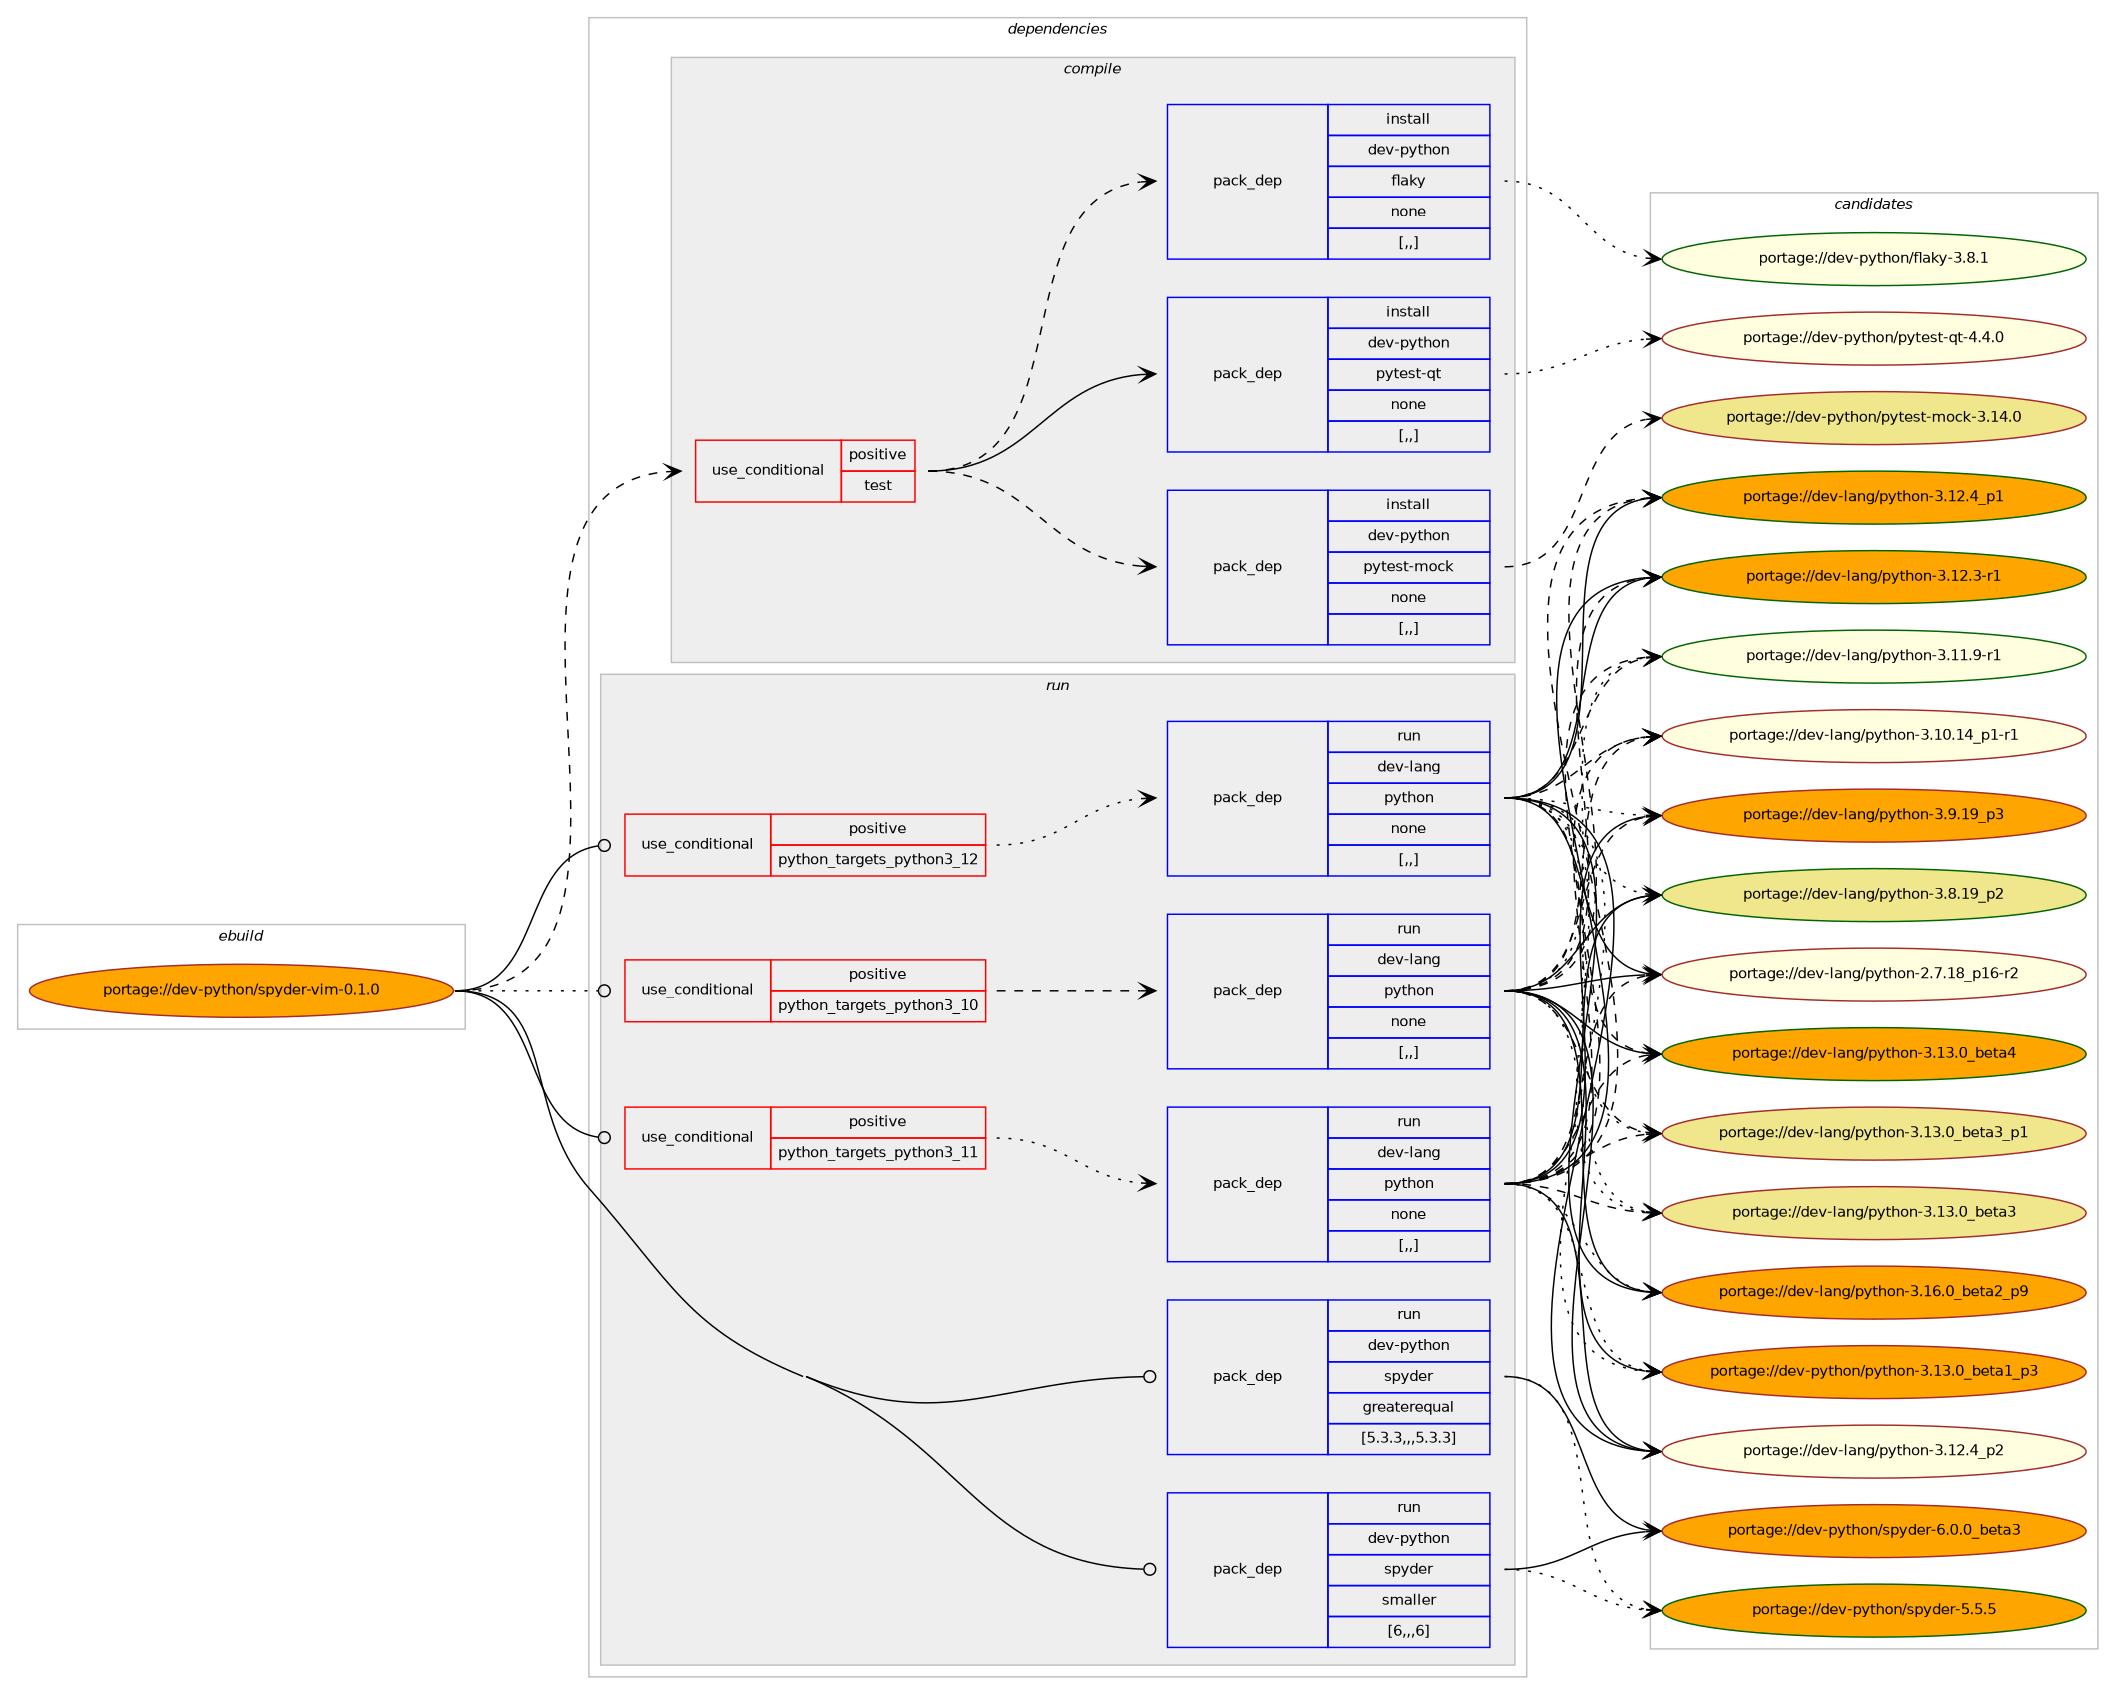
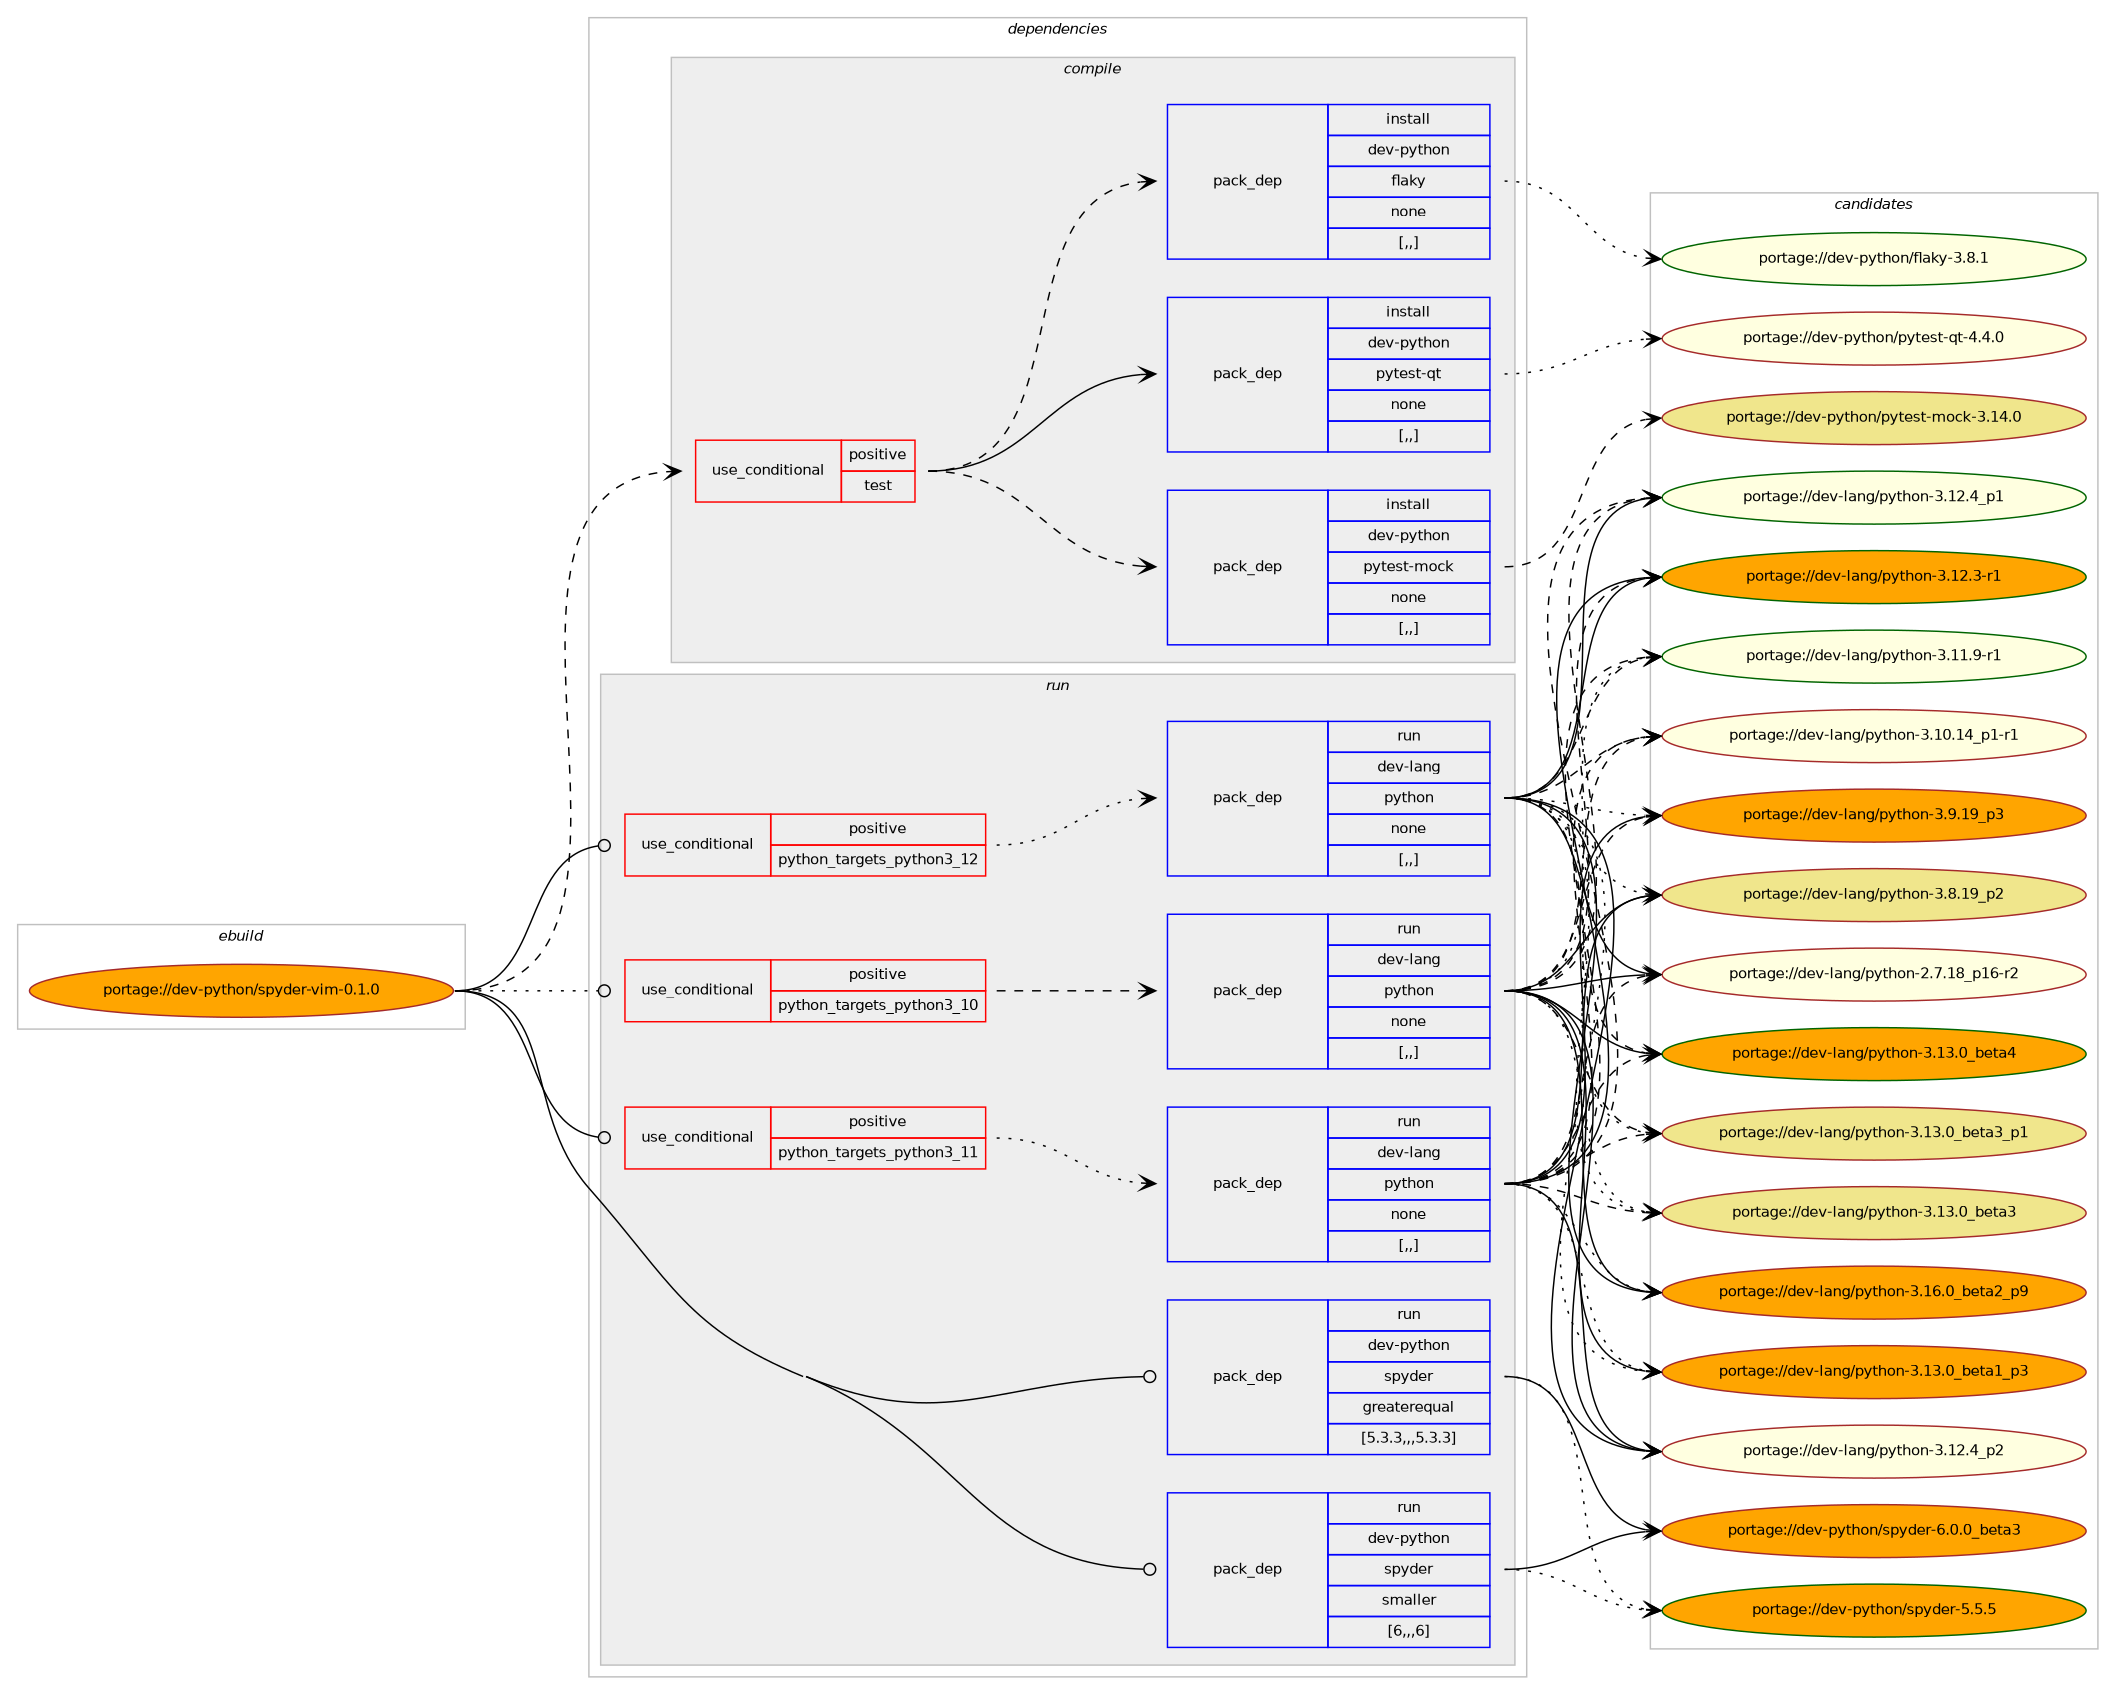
(1874, 498) -> (1874, 498)
(1874, 895) -> (1874, 895)
(1874, 1372) -> (1874, 1372)
